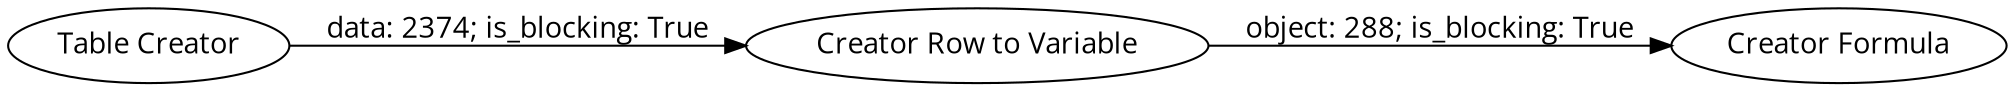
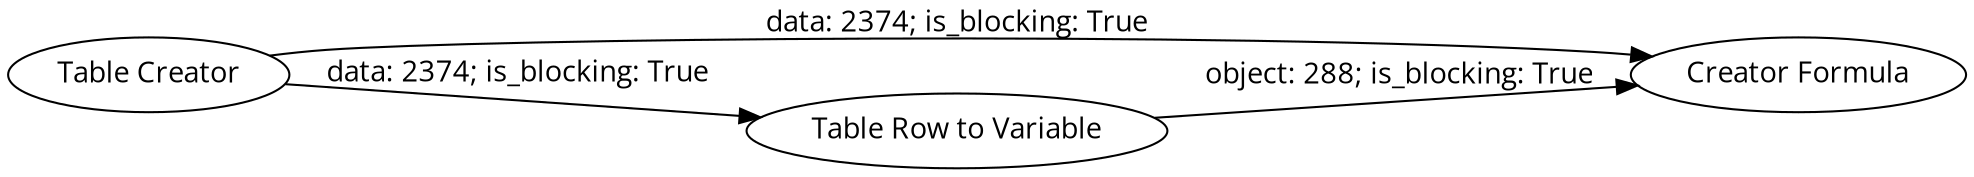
none -> (950, 39)
(977, 46) -> (957, 131)
